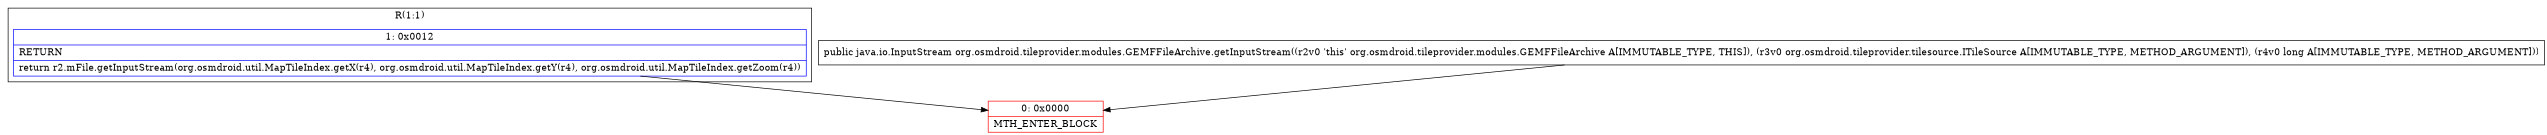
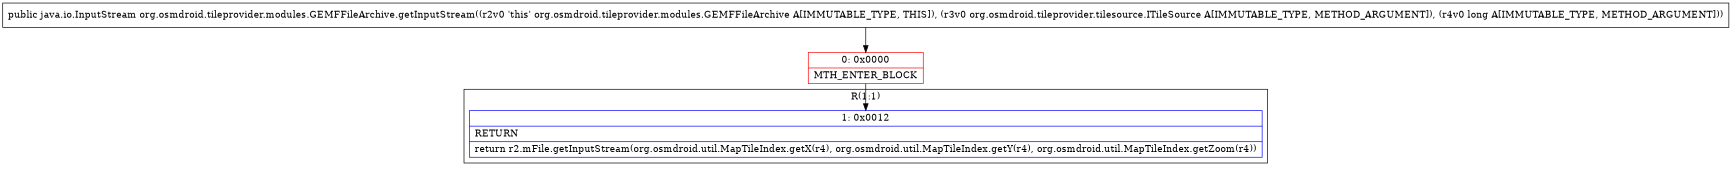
(811, 93) -> (866, 94)
